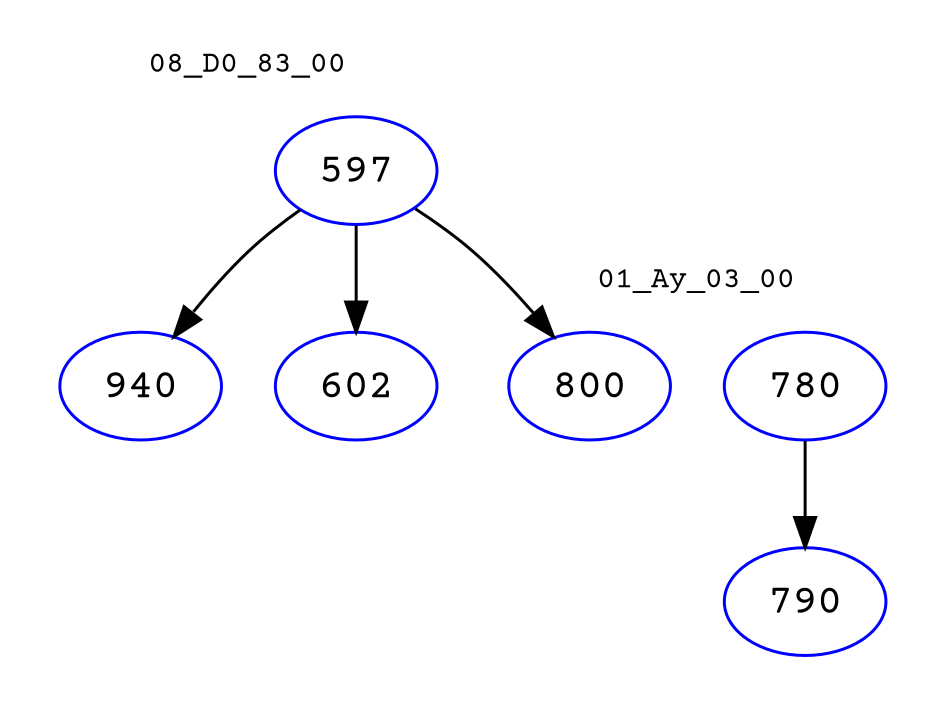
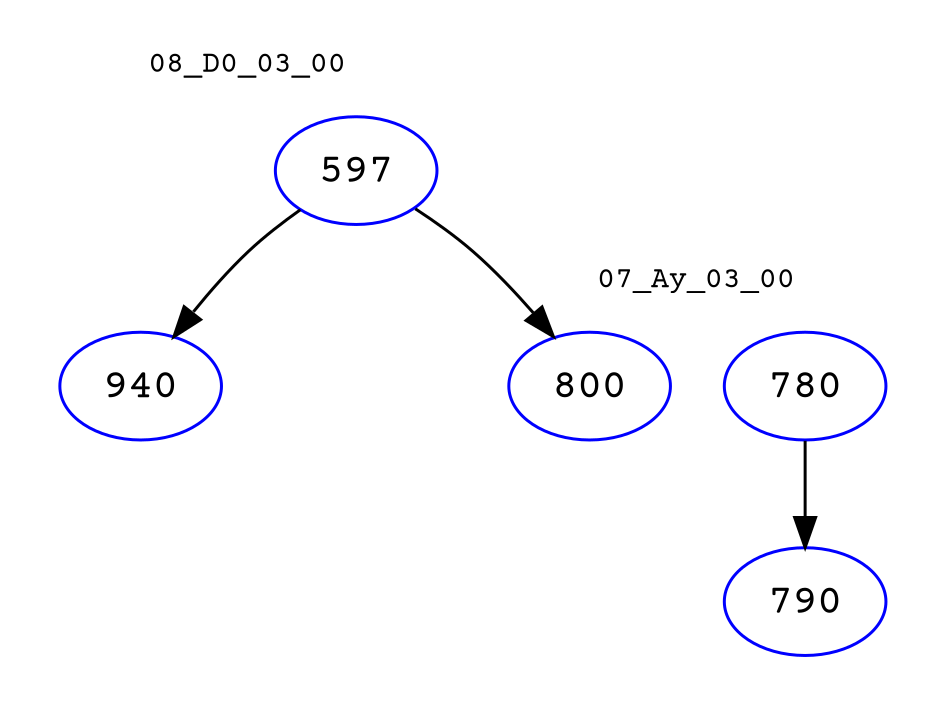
(248, 64) -> (248, 64)
(697, 280) -> (697, 280)
(356, 386) -> none
